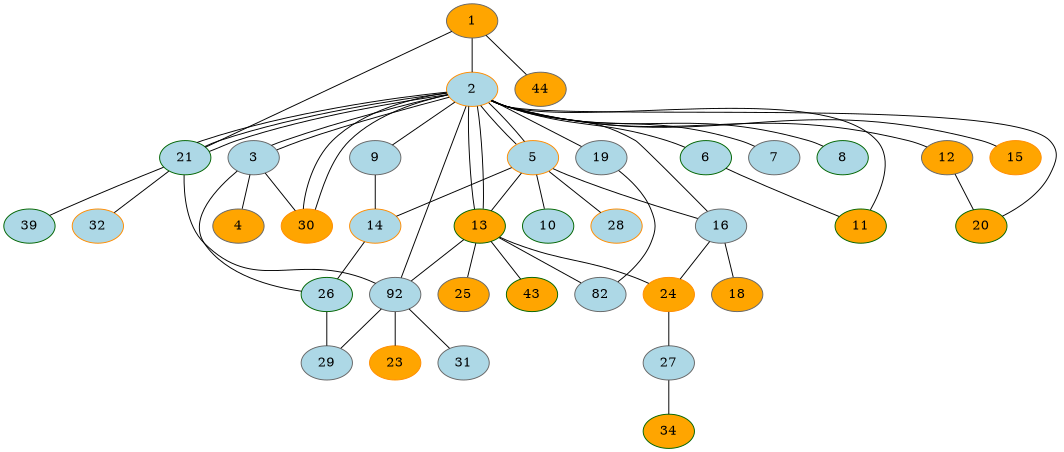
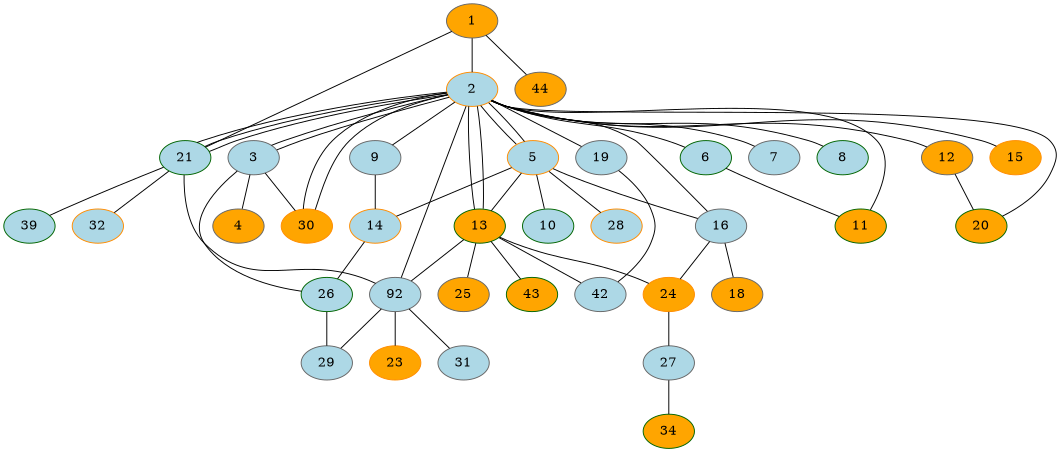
(600, 294) -> (600, 294)
